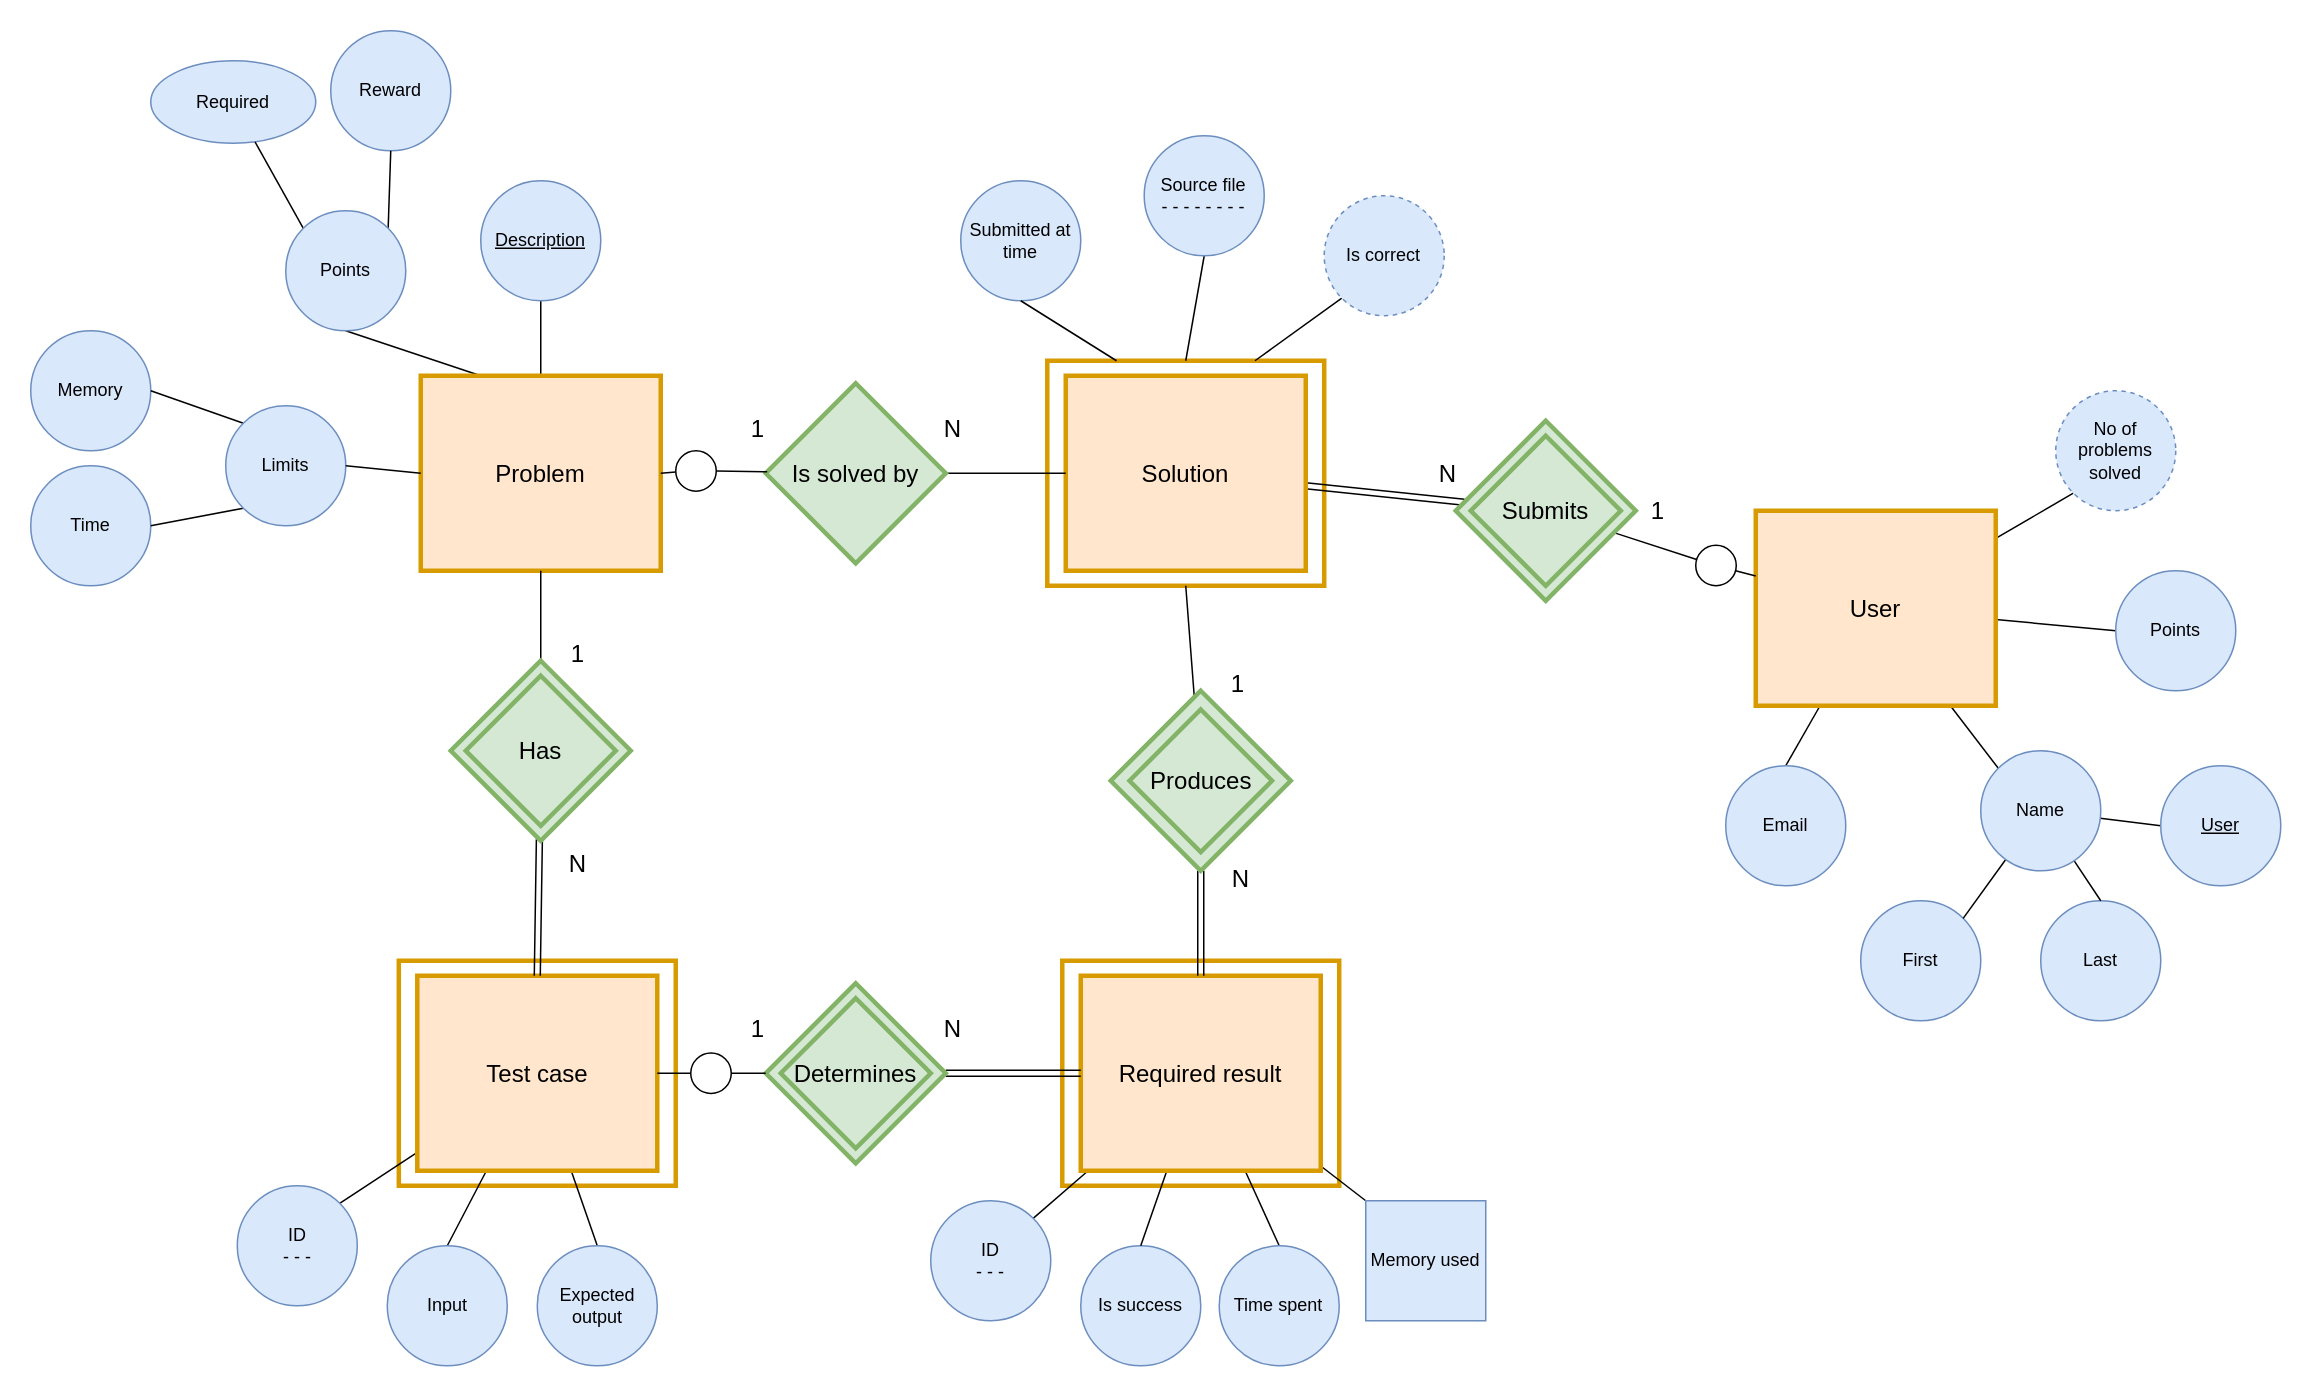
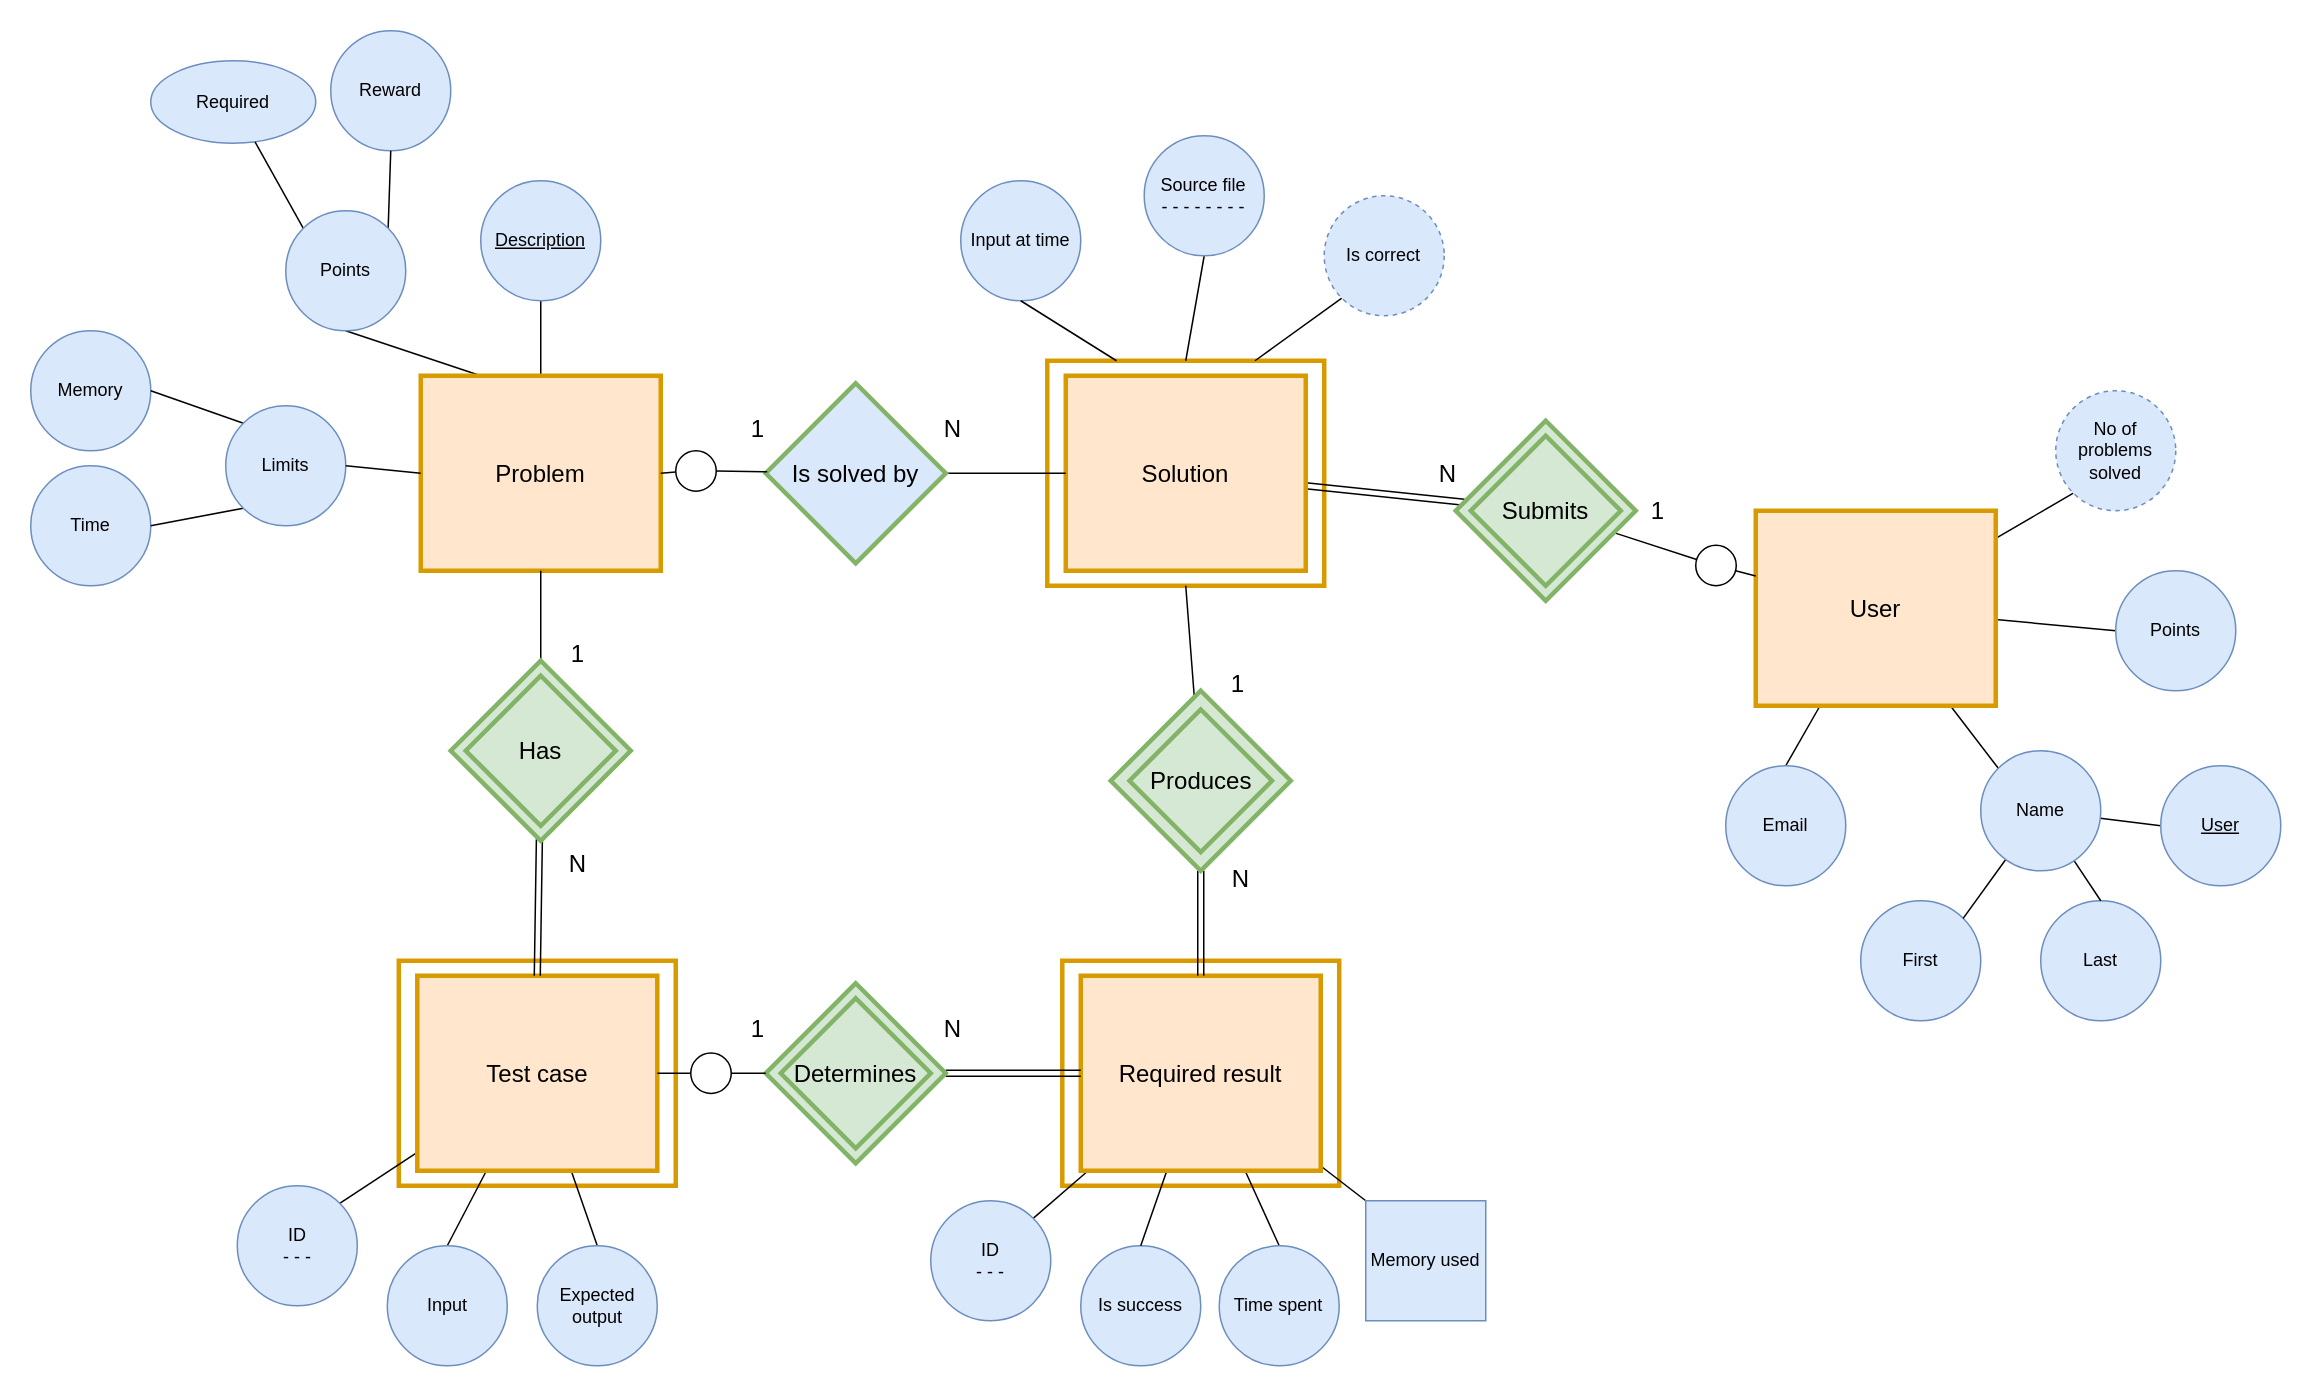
(1021, 241) -> (1021, 241)
(856, 473) -> (856, 473)
